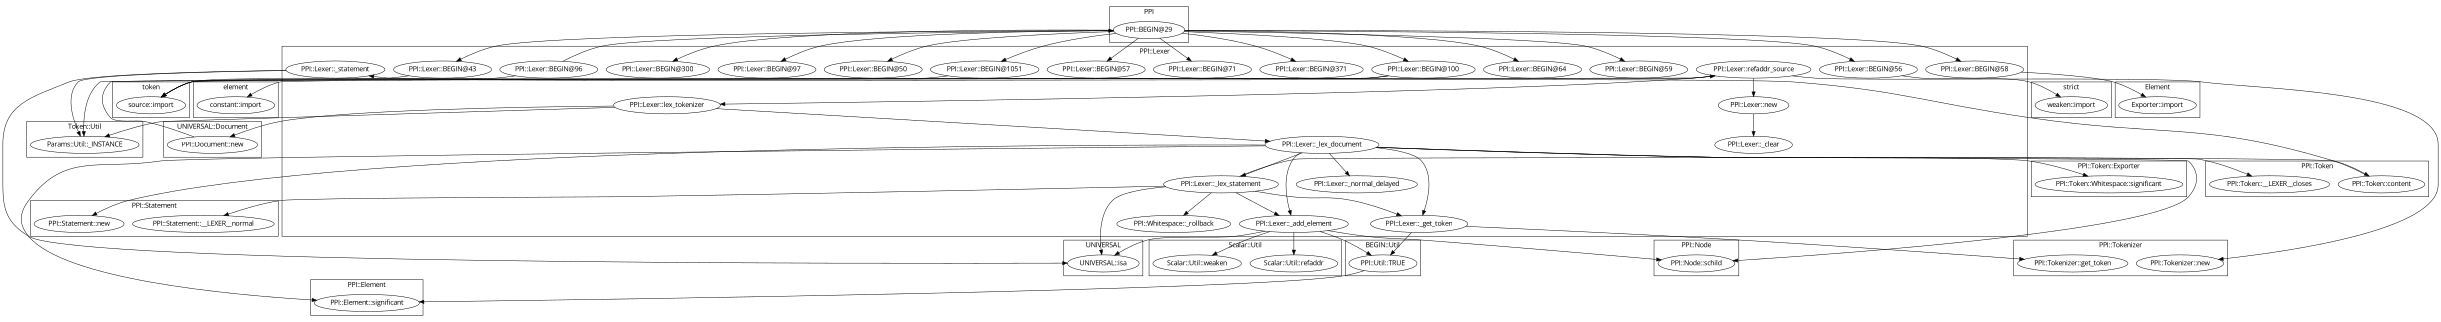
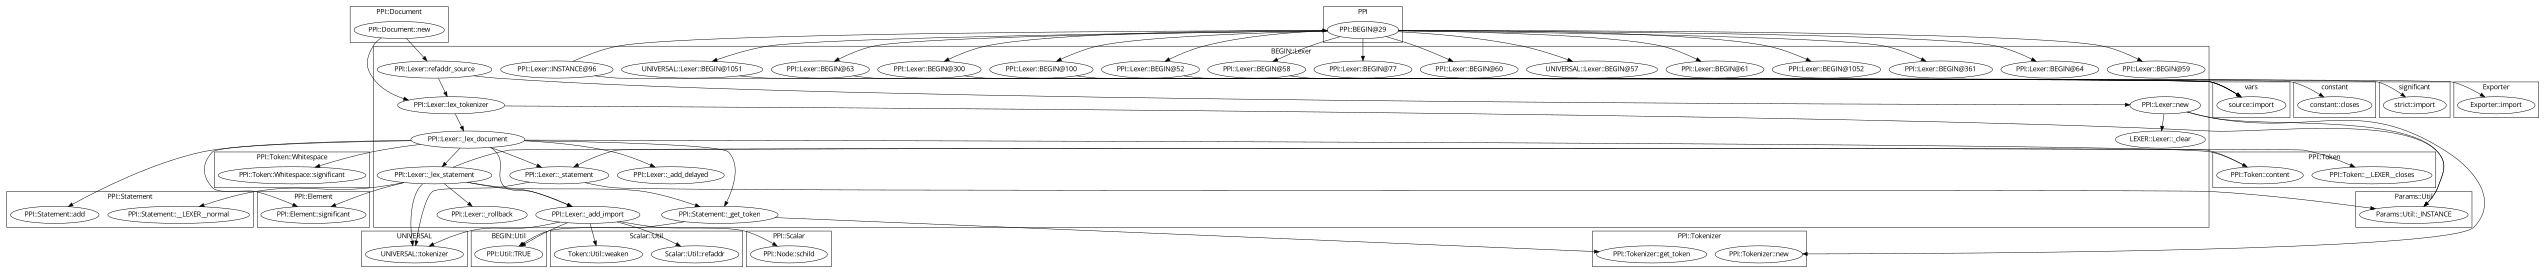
(1155, 52) -> (1291, 52)
(443, 70) -> (820, 70)
(549, 70) -> (557, 70)
(767, 70) -> (1363, 70)
(873, 70) -> (1469, 70)
(985, 70) -> (692, 70)
(1096, 70) -> (1592, 70)
(1202, 70) -> (1715, 70)
(1311, 70) -> (1941, 70)
none -> (1826, 70)
(1868, 70) -> (1150, 70)
(776, 79) -> (1602, 79)
(881, 79) -> (2343, 125)
(151, 87) -> (2251, 87)
(236, 87) -> (2335, 87)
(2071, 87) -> (2415, 87)
(2158, 87) -> (2496, 87)
(2263, 87) -> (2321, 245)
(236, 105) -> (2335, 105)
(2071, 105) -> (2415, 105)
(423, 110) -> (370, 73)
(85, 127) -> (2414, 197)
(212, 127) -> (399, 12)
(1754, 145) -> (2160, 140)
(2109, 166) -> (292, 157)
(2193, 166) -> (514, 156)
(1357, 184) -> (671, 175)
(79, 224) -> (55, 215)
(1174, 224) -> (482, 215)
(1294, 224) -> (588, 215)
(1419, 224) -> (720, 215)
(1696, 246) -> (789, 237)
(1103, 263) -> (414, 254)
(1197, 263) -> (598, 254)
(895, 294) -> (362, 195)
